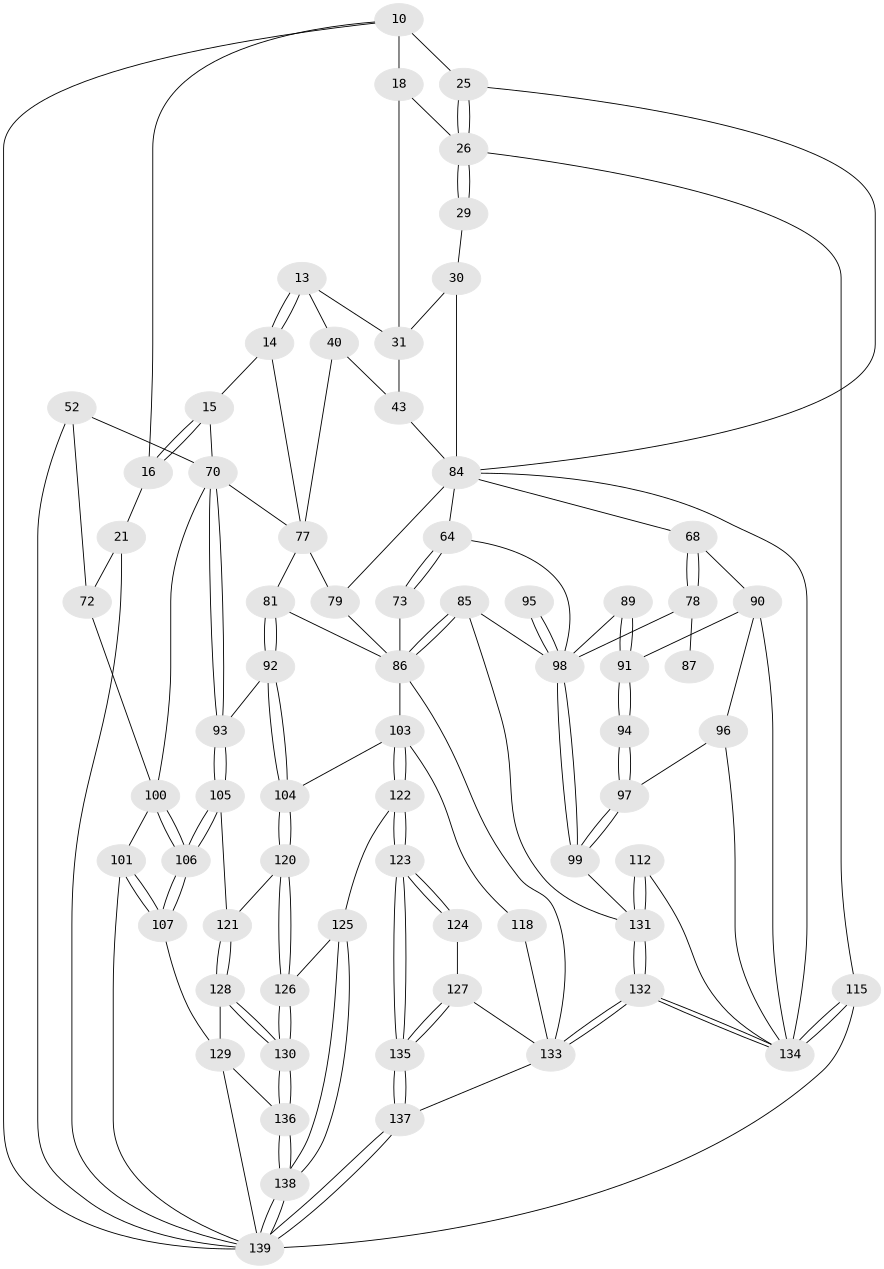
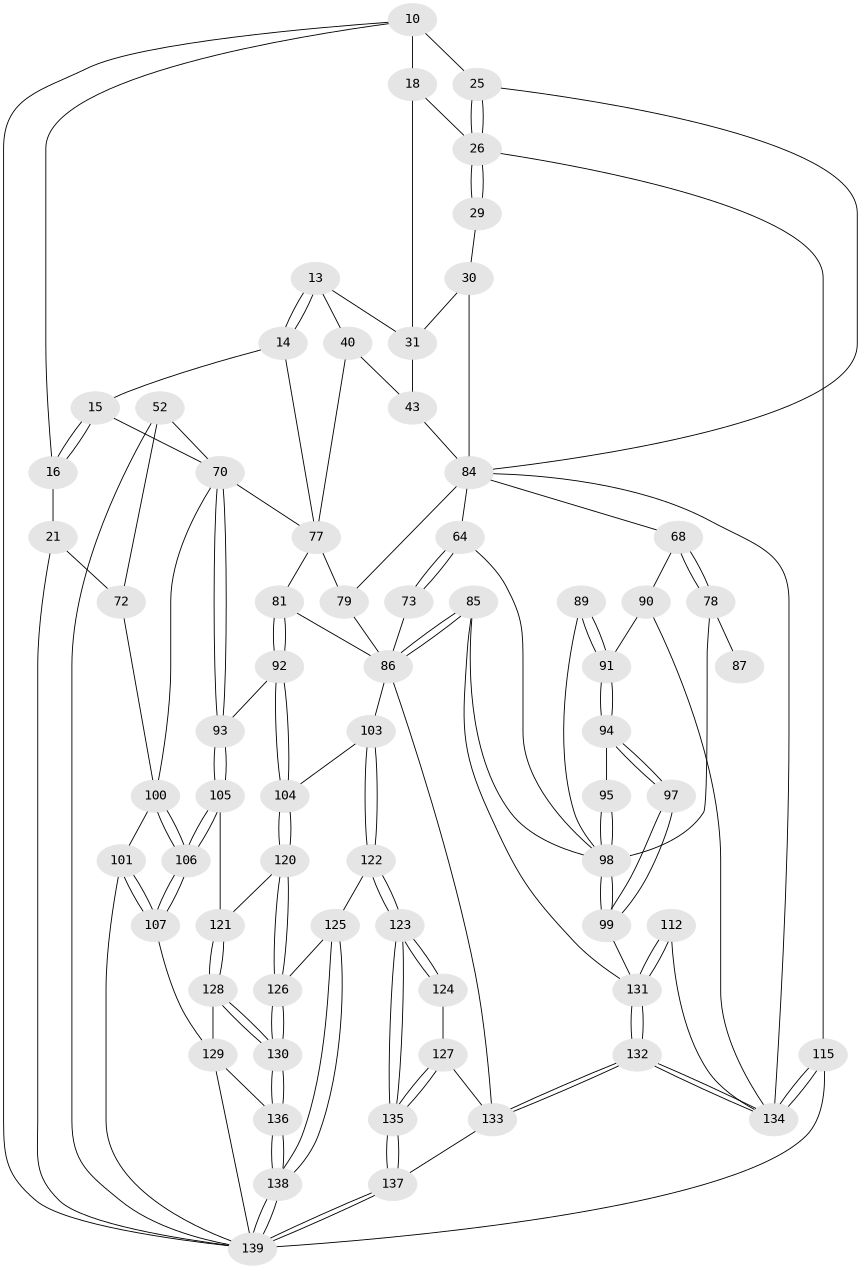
(723, 731) -> none
none -> (607, 764)
(522, 926) -> none
